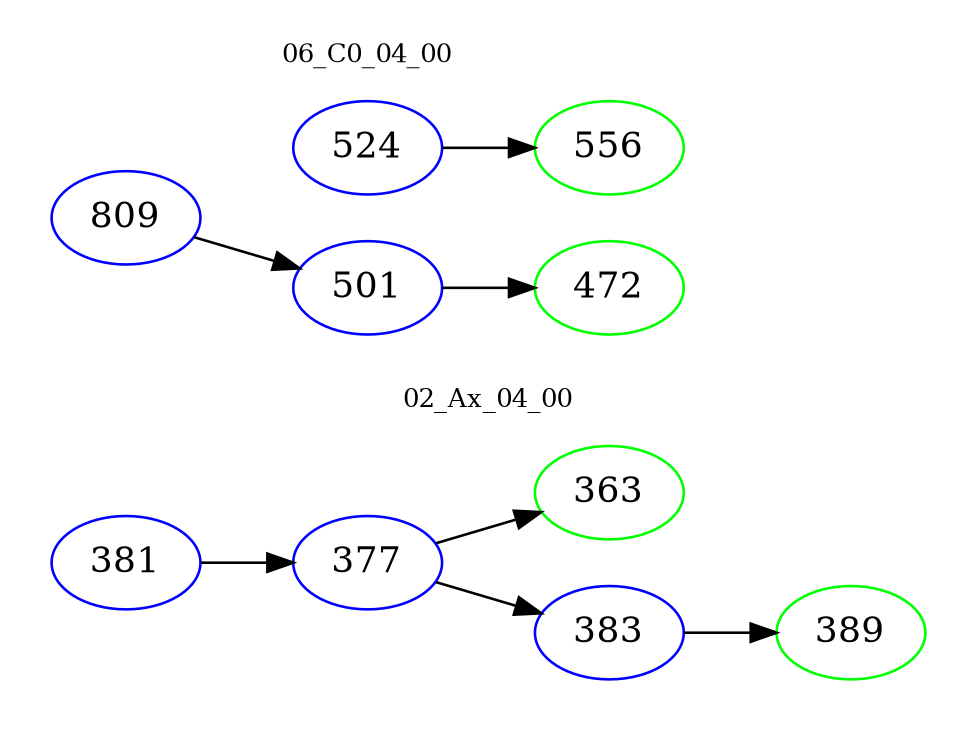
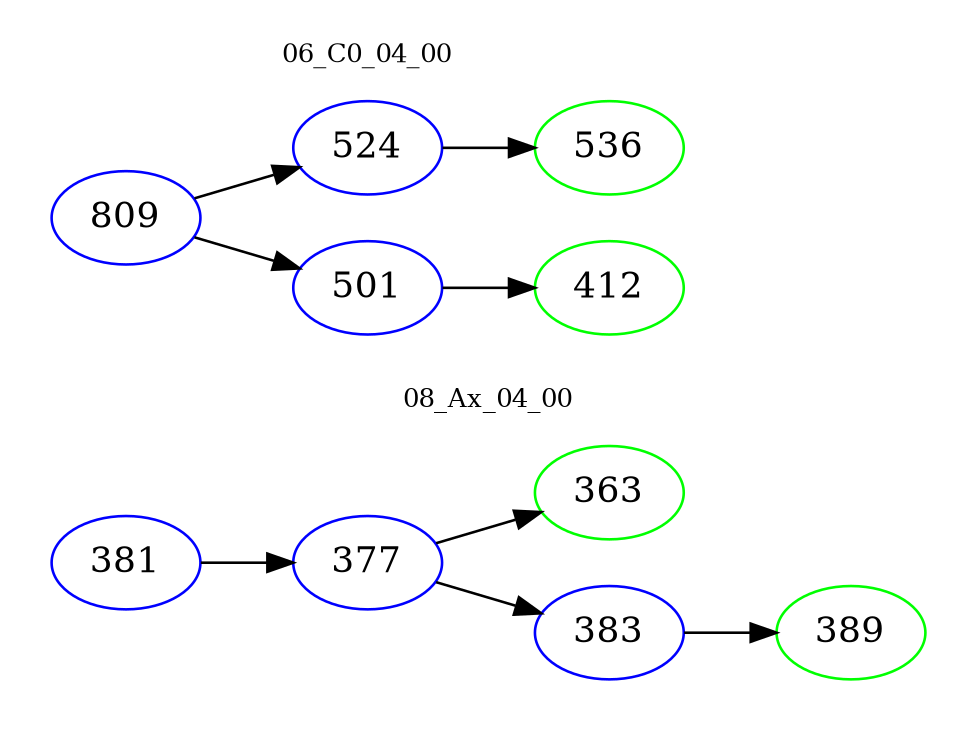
(609, 148) -> (609, 148)
none -> (234, 187)
(609, 288) -> (609, 288)
(489, 401) -> (489, 401)
